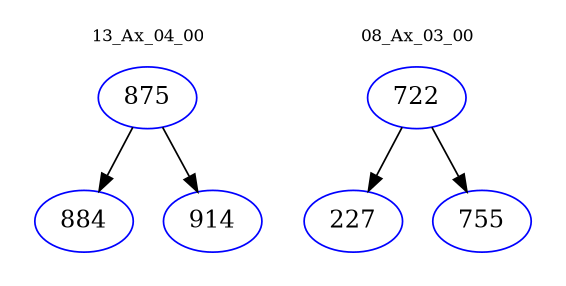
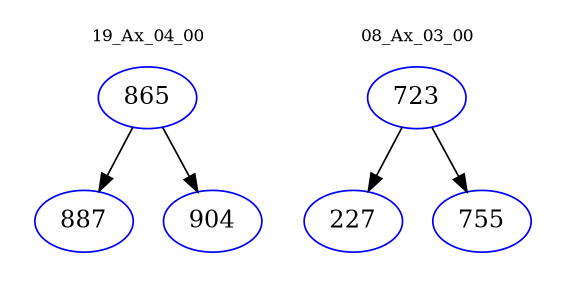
(148, 37) -> (148, 37)
(148, 98) -> (148, 98)
(417, 98) -> (417, 98)
(84, 221) -> (84, 221)
(213, 221) -> (213, 221)
